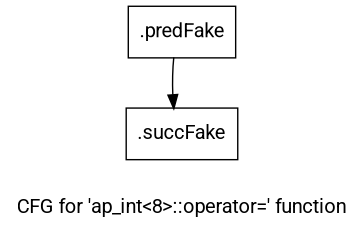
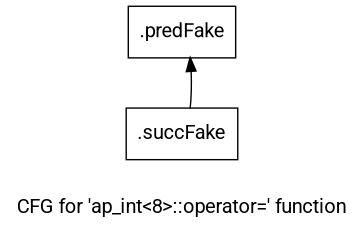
(173, 76) -> (191, 90)
